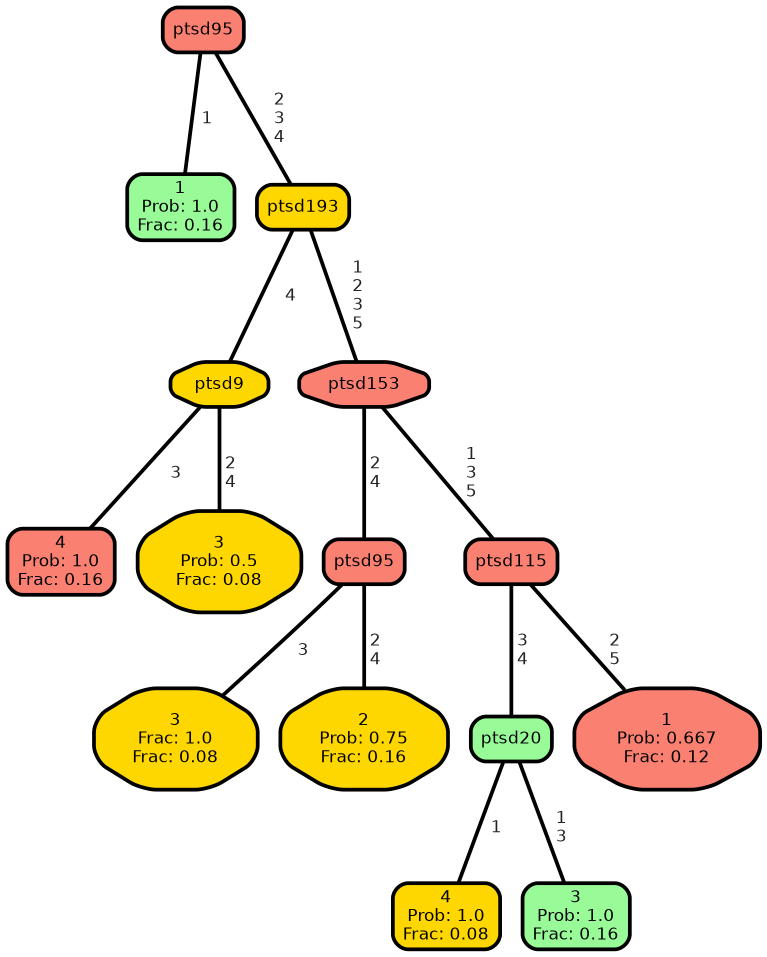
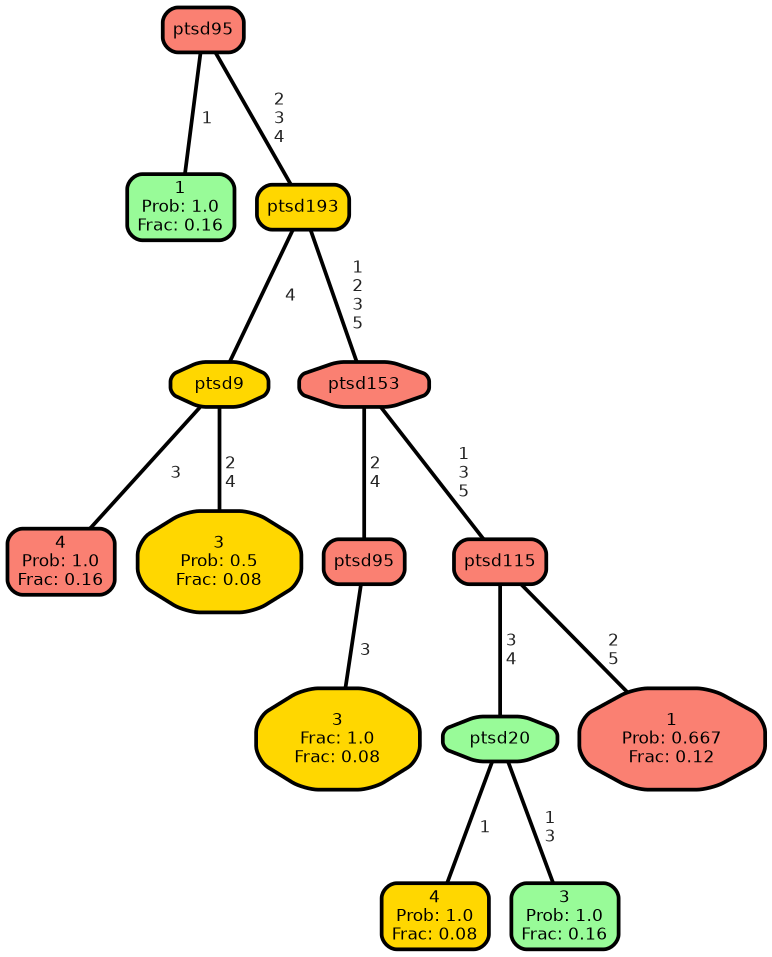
(364, 739) -> none
(511, 739) -> (500, 739)
